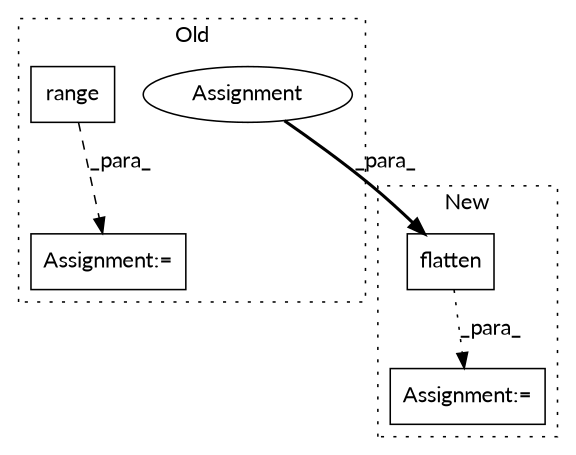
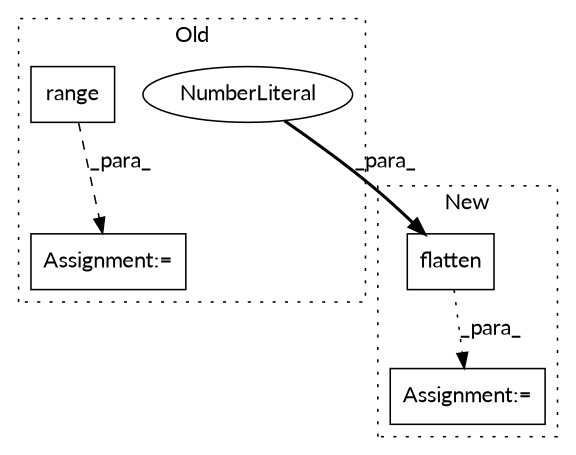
(248, 94) -> (248, 94)
